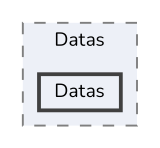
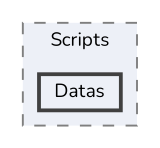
(80, 41) -> (80, 41)
